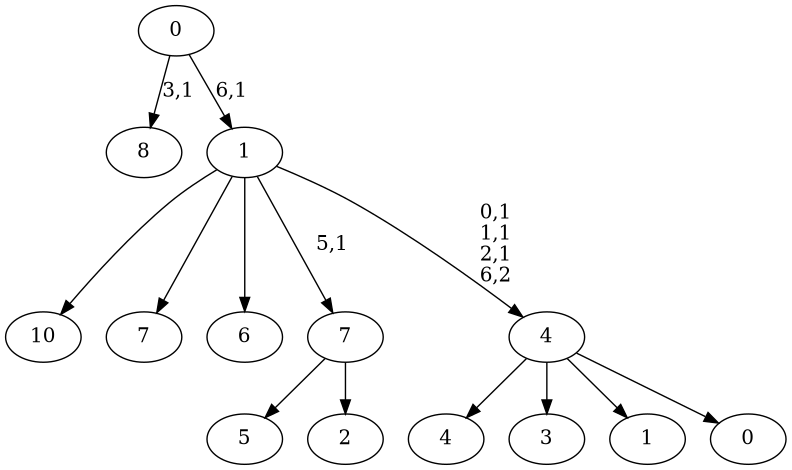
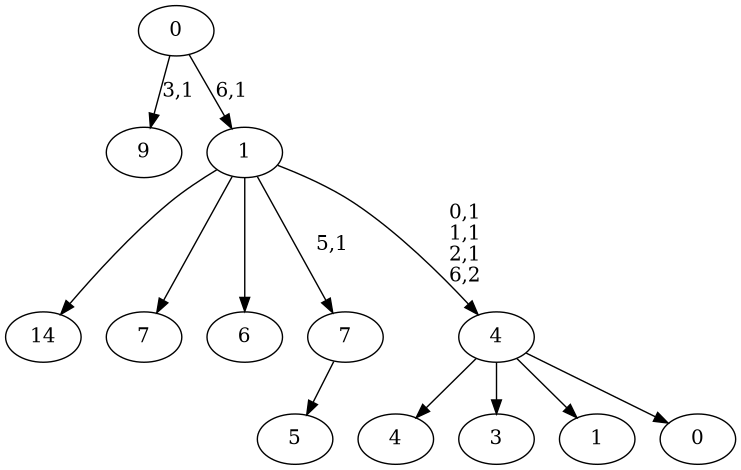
(144, 152) -> (144, 152)
(43, 337) -> (43, 337)
(345, 439) -> none
